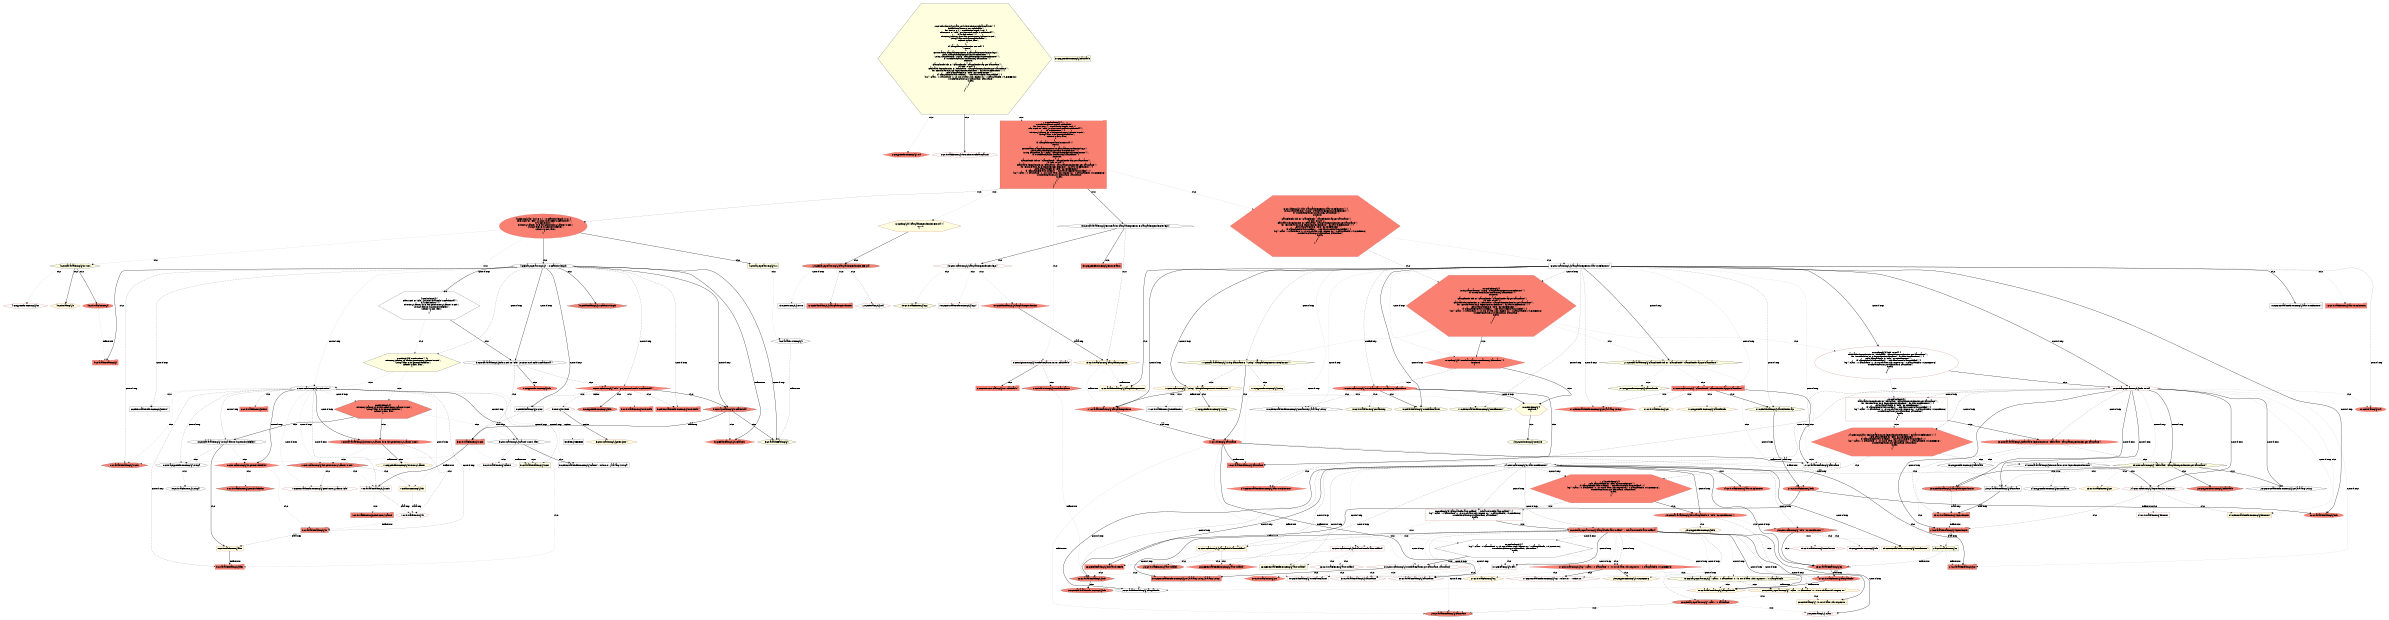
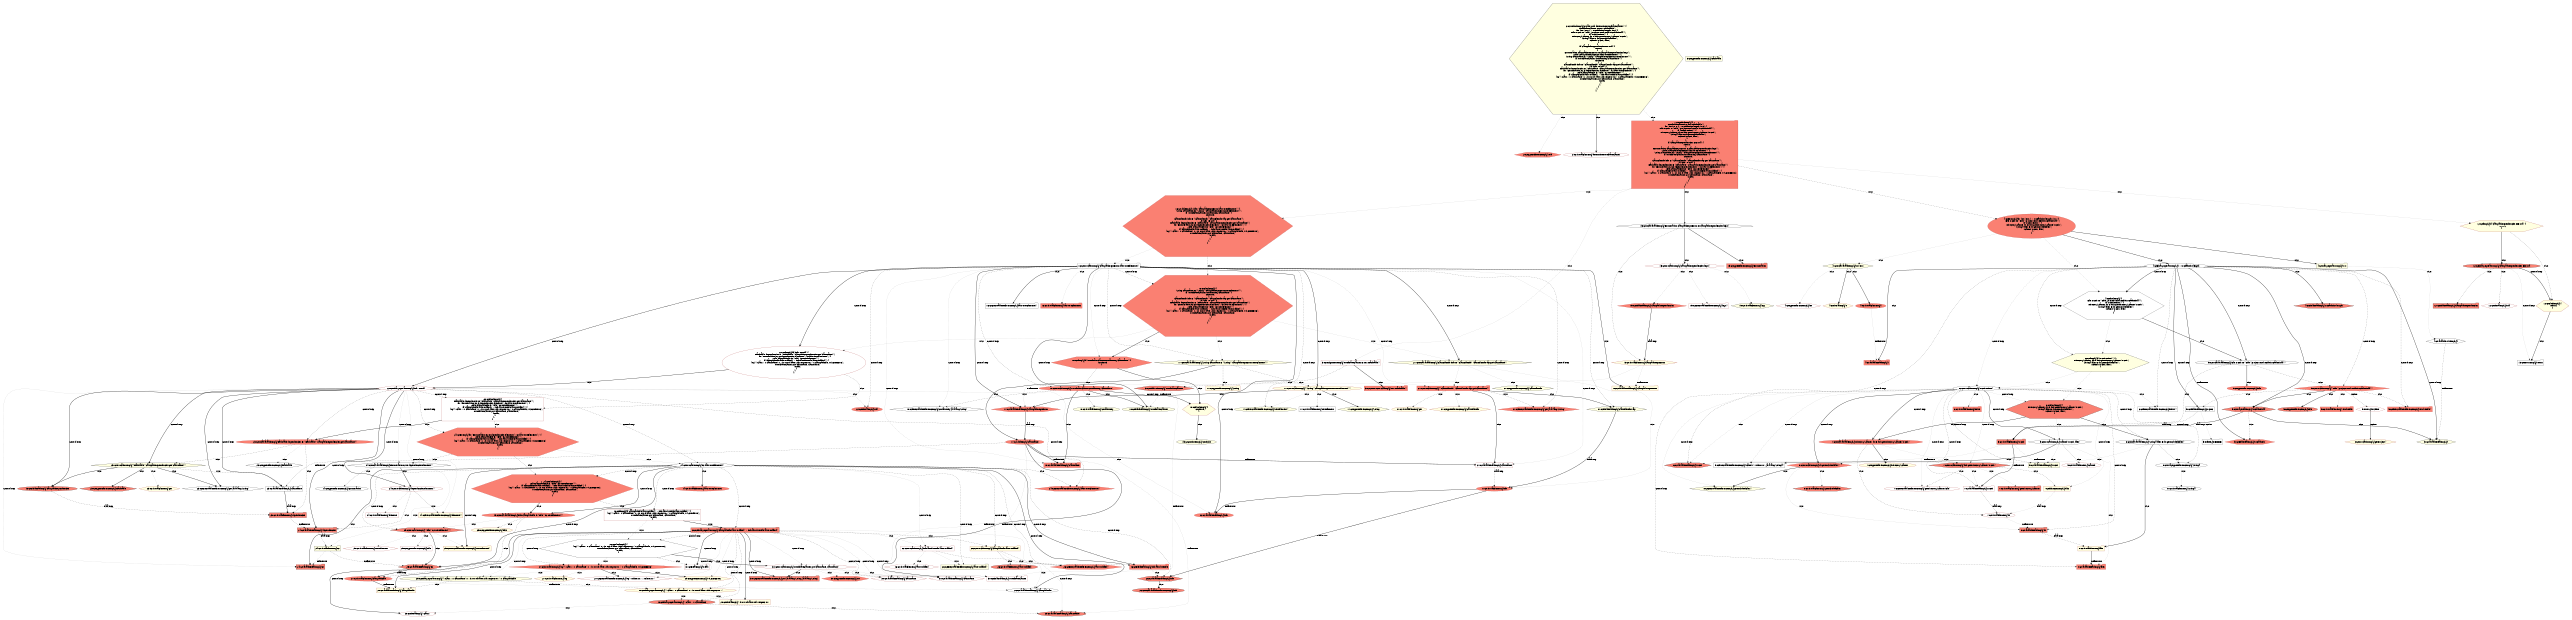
none -> (2552, 306)
none -> (1728, 489)
(374, 501) -> (1998, 476)
(1265, 579) -> (845, 579)
(1716, 590) -> (396, 590)
